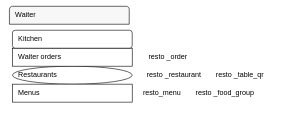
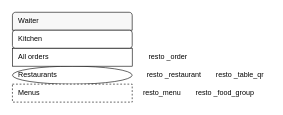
(69, 15) -> (72, 21)
(43, 57) -> (36, 57)
(72, 93) -> (72, 93)
